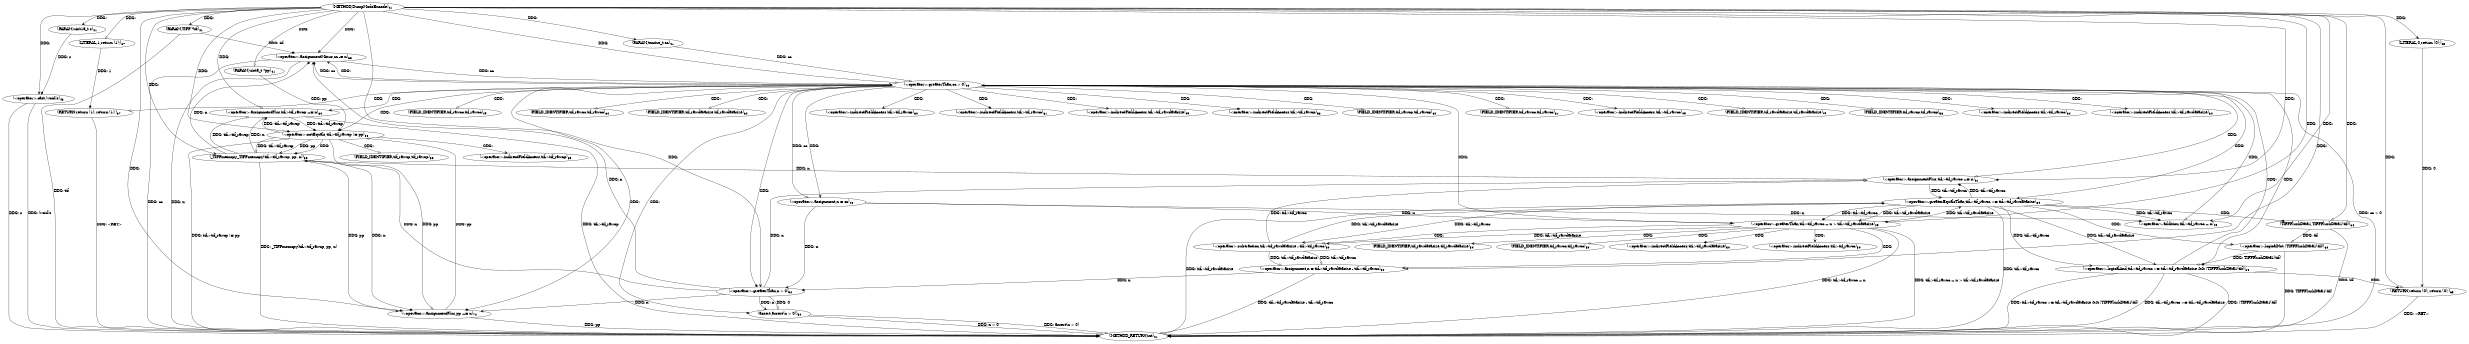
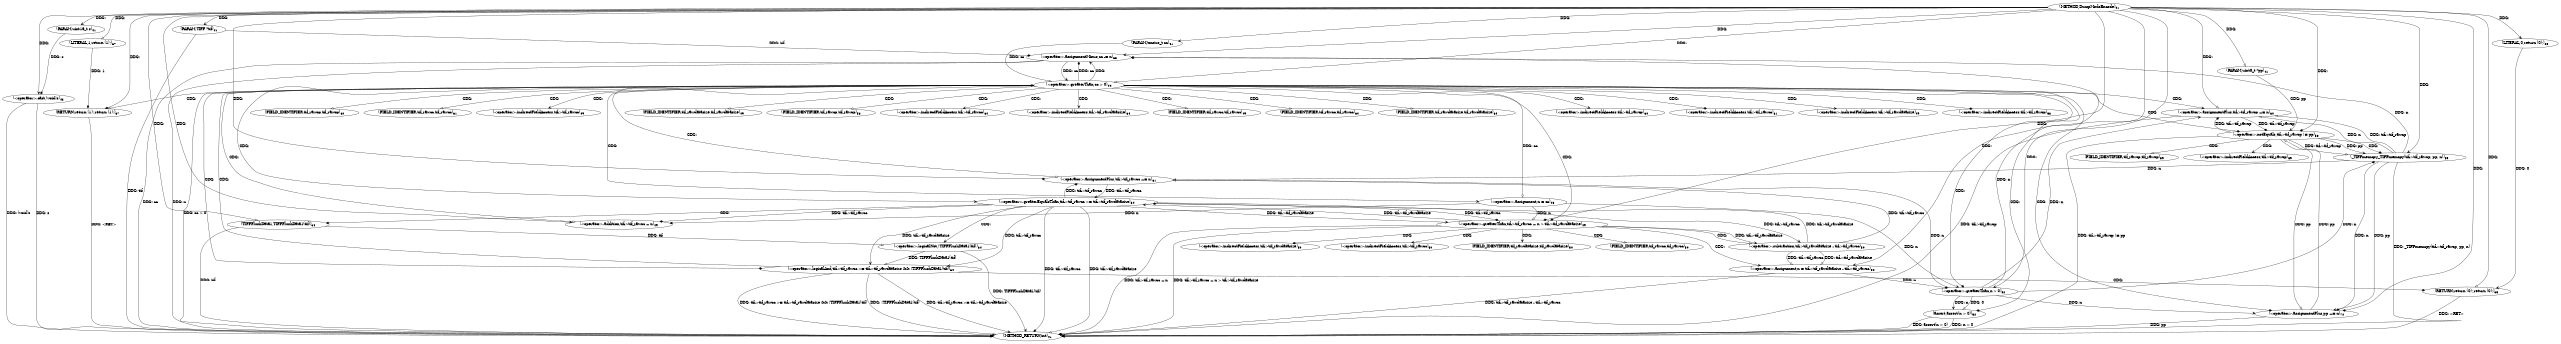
none -> (1041, 9)
none -> (2050, 158)
